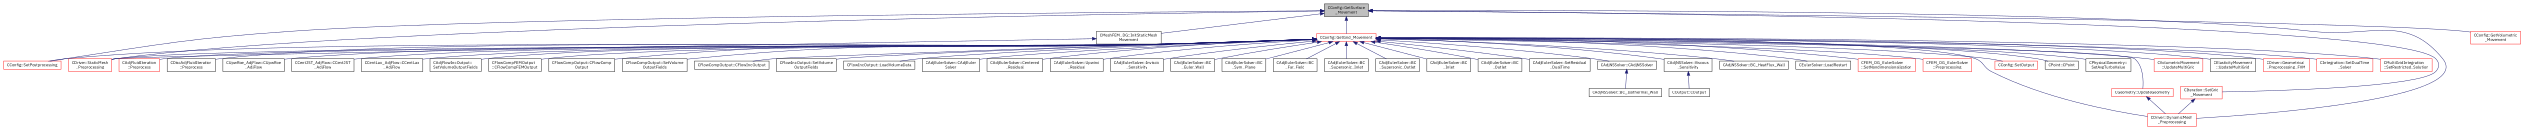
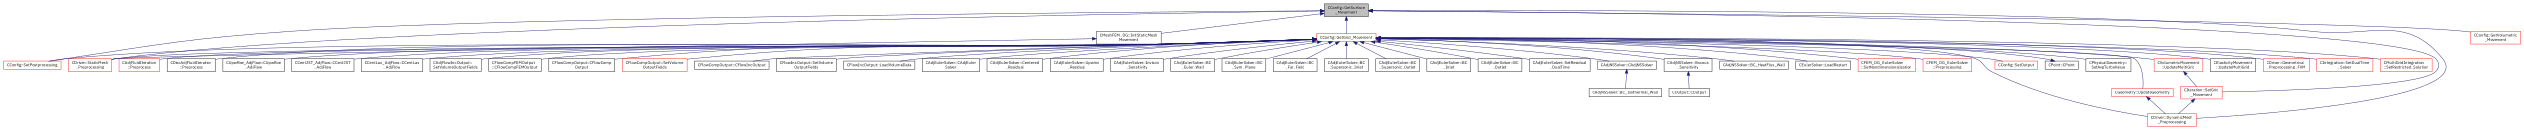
(1715, 41) -> (1714, 41)
(655, 65) -> (655, 65)
none -> (2191, 80)
